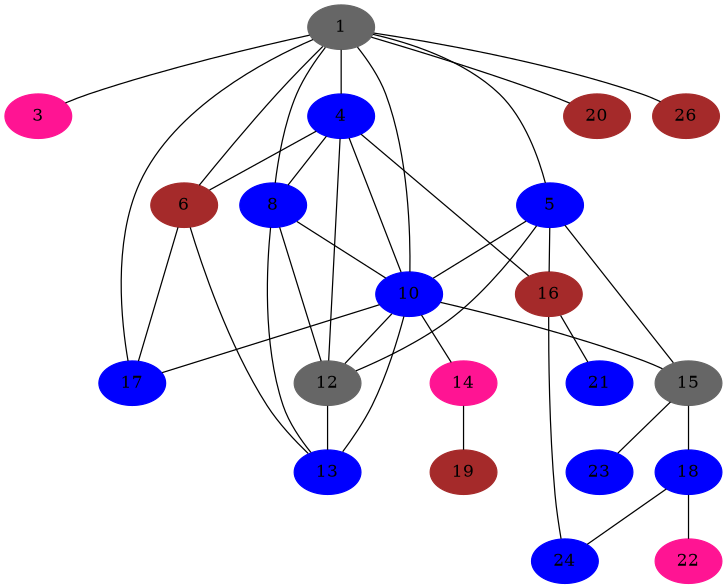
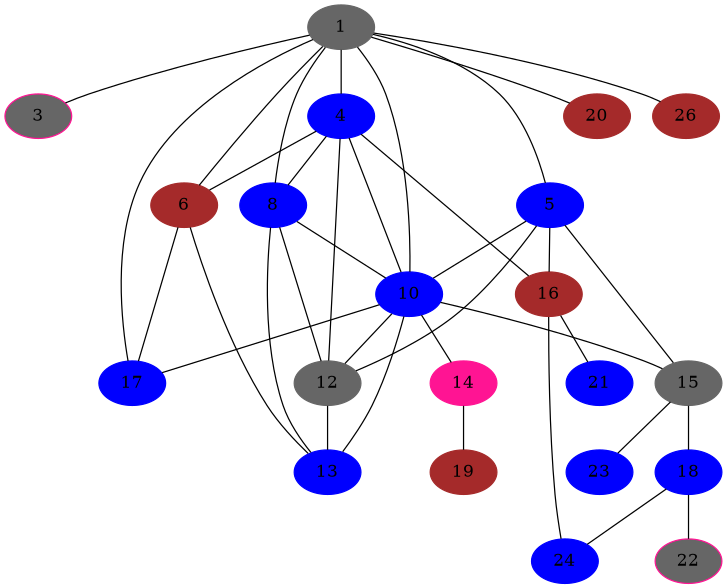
(38, 116) -> (38, 116)
(689, 561) -> (689, 561)
